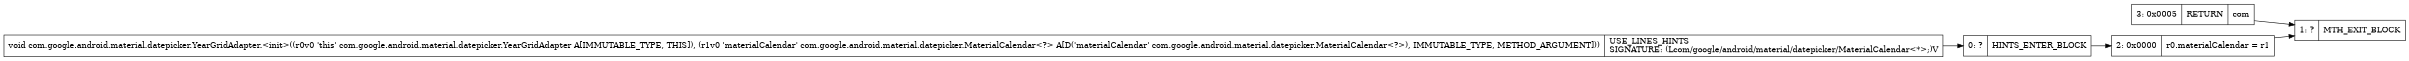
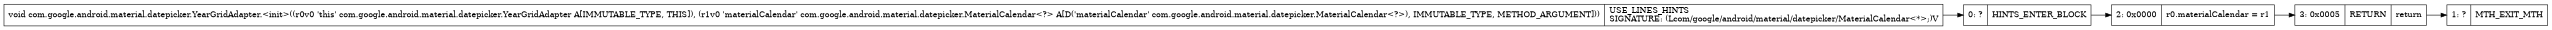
(2241, 14) -> (2409, 15)
(2362, 30) -> (2509, 15)
(2282, 37) -> (2282, 15)
